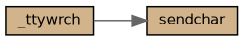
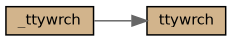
(192, 21) -> (186, 21)
